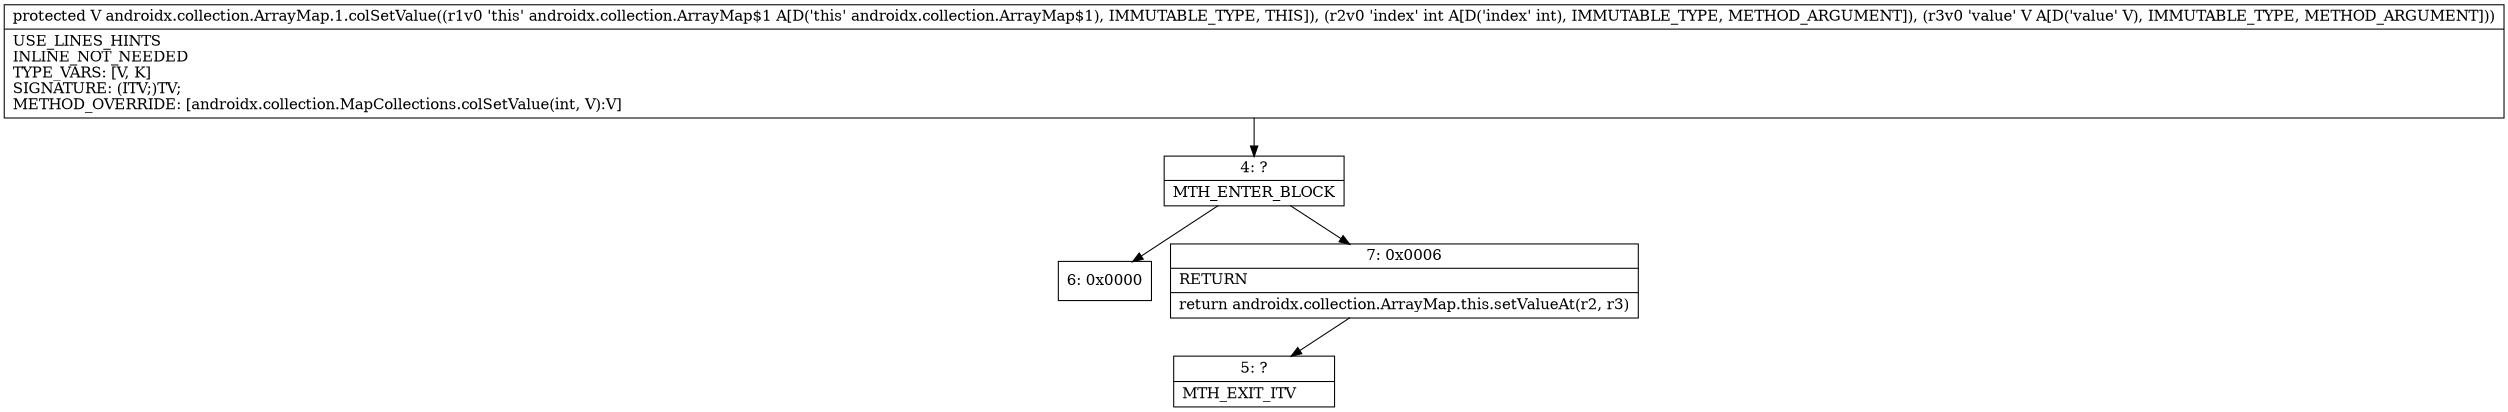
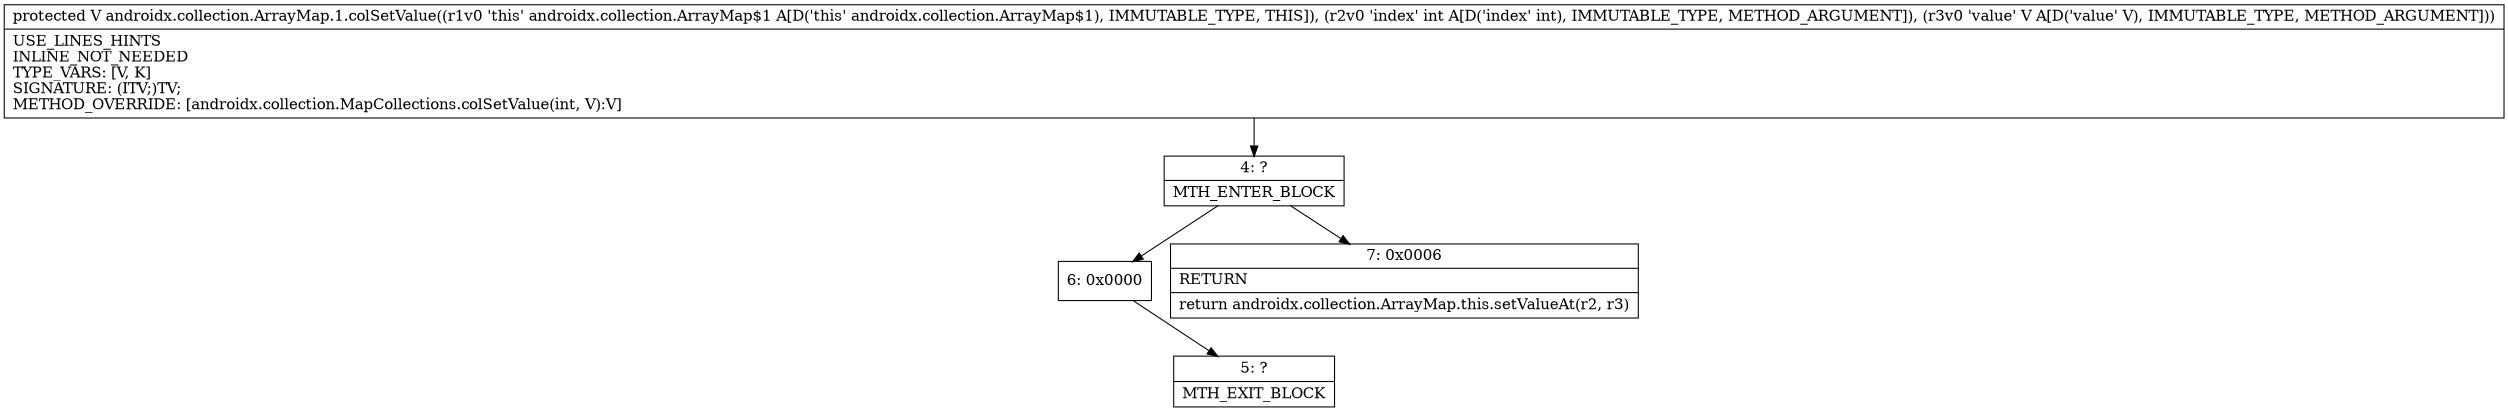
(1325, 334) -> (1171, 325)
(1239, 394) -> (1254, 394)
